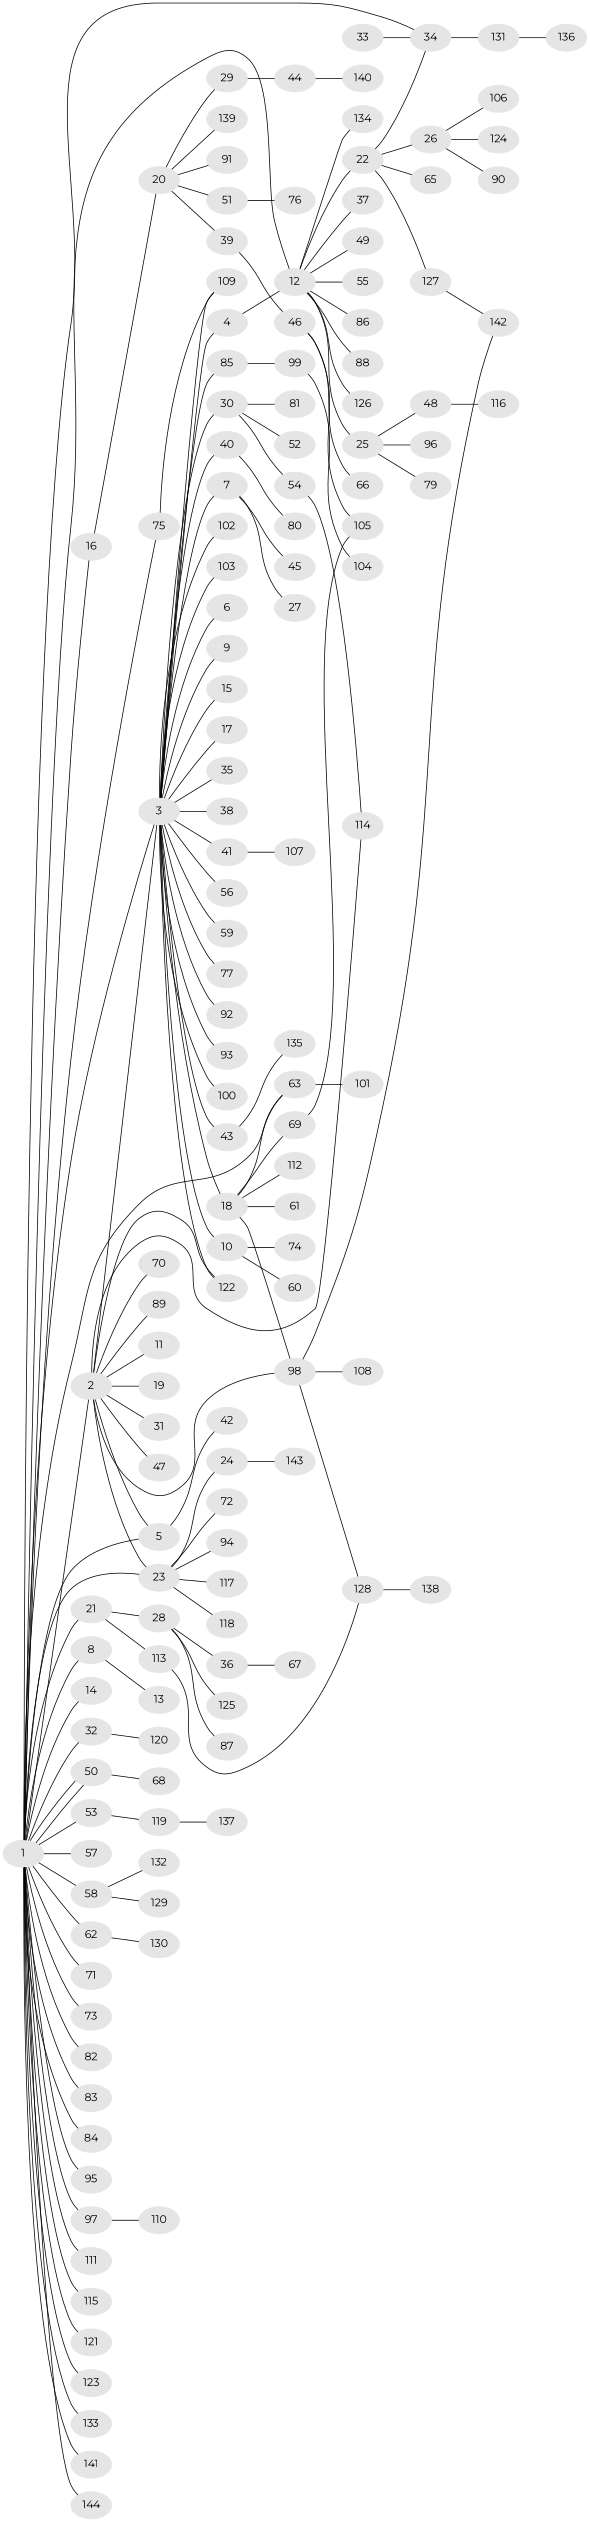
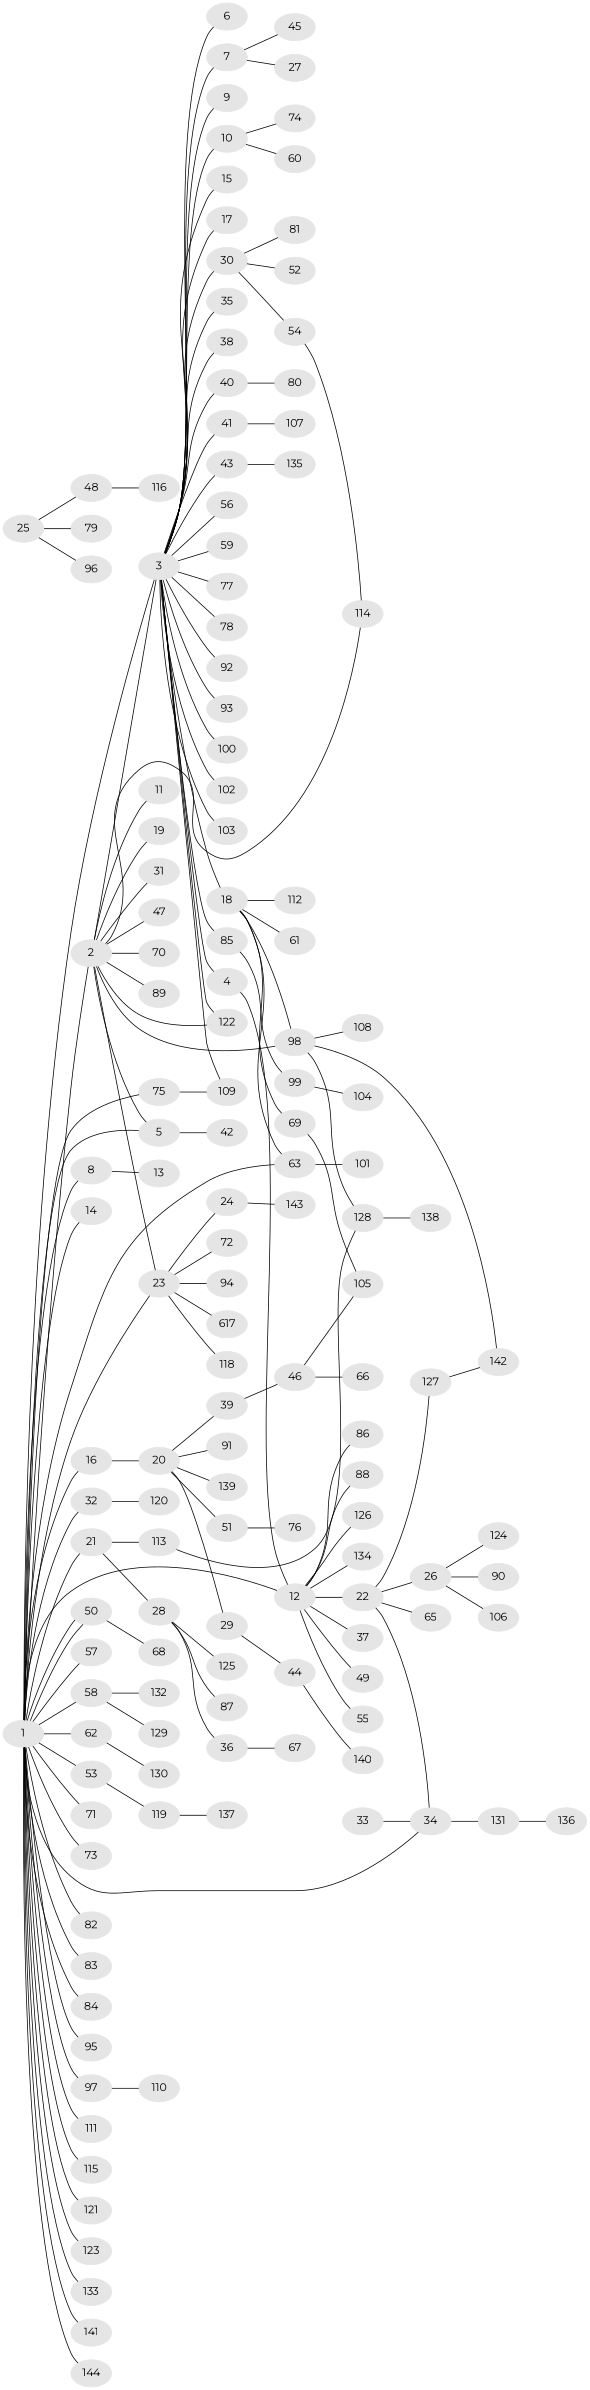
(329, 364) -> none
none -> (227, 627)
(227, 1584) -> (227, 1324)
